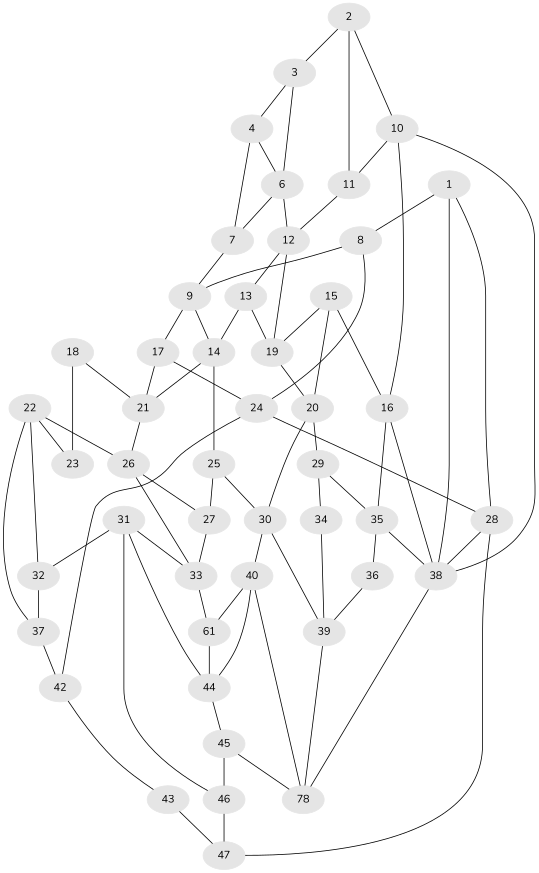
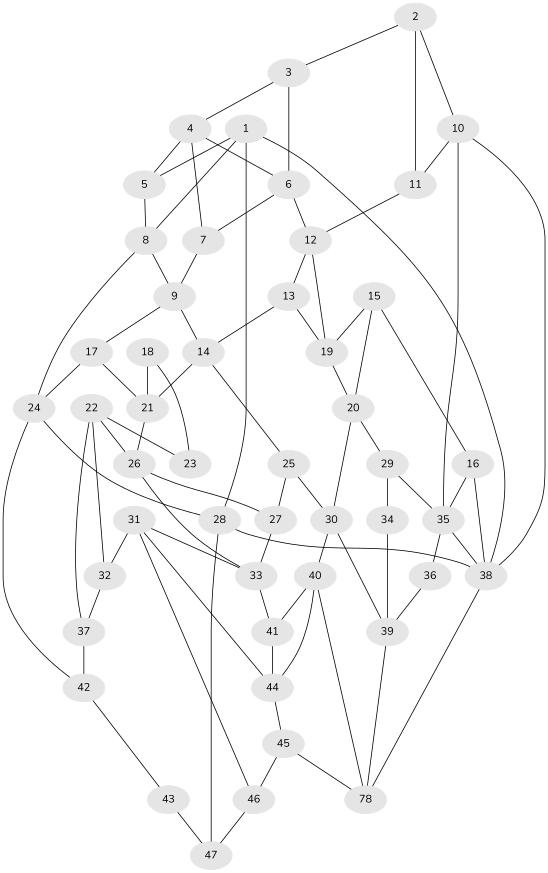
none -> (144, 185)
(403, 269) -> (458, 316)
(209, 632) -> (273, 632)
